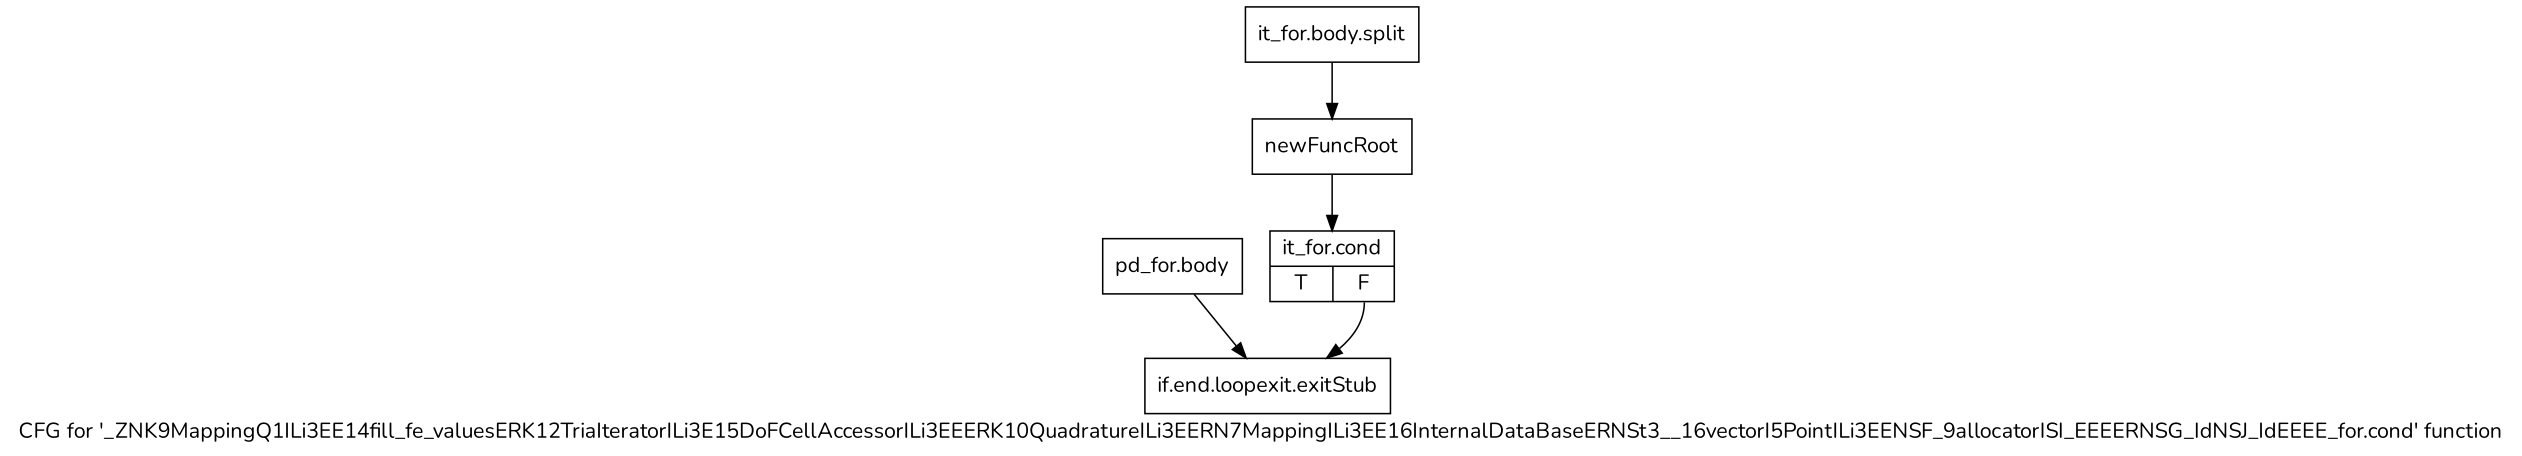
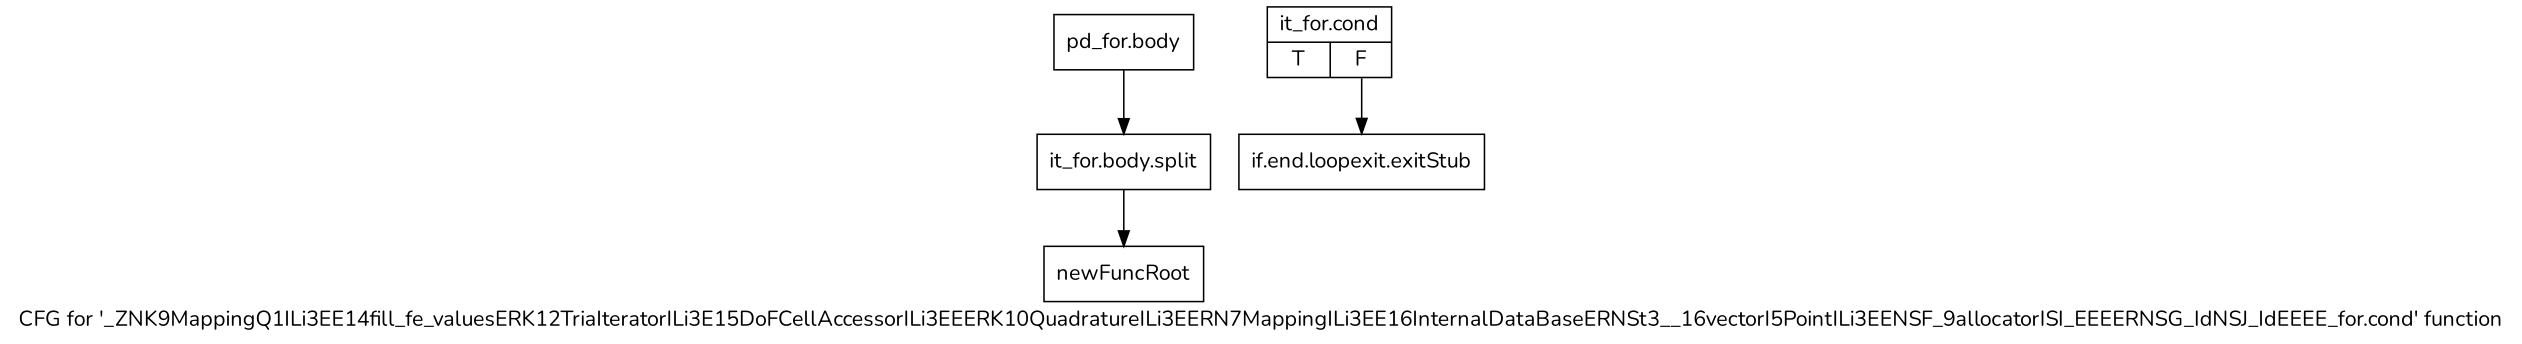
(1332, 195) -> none
(1215, 320) -> (1124, 94)
